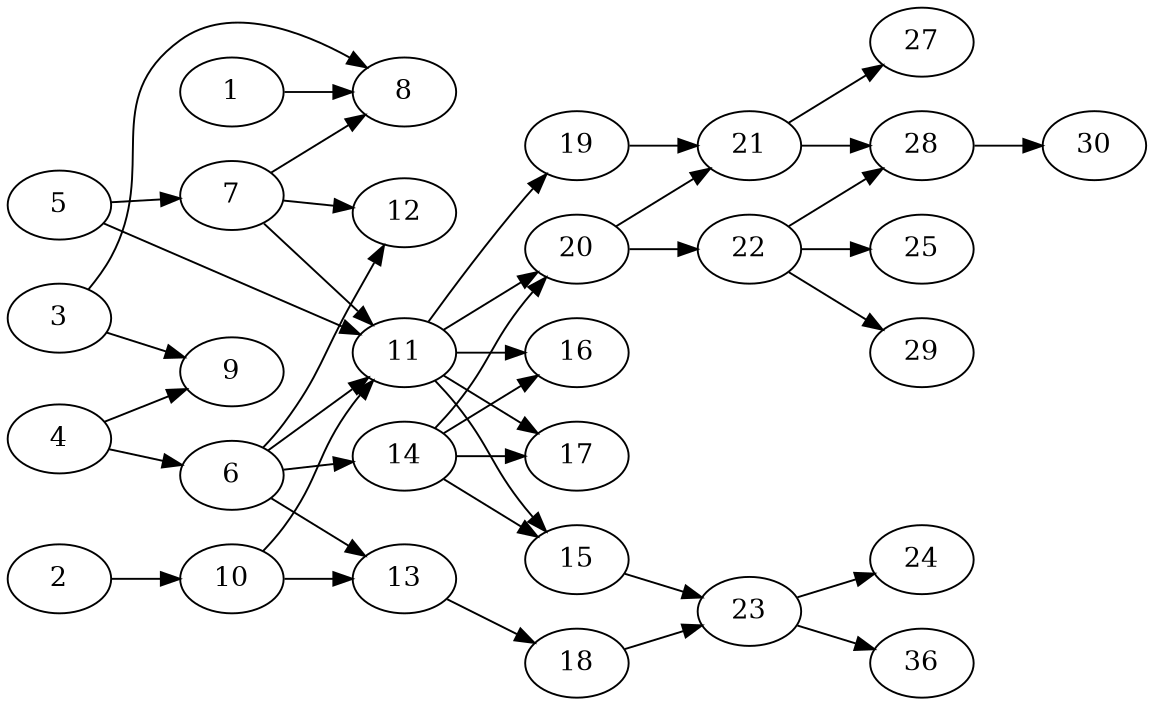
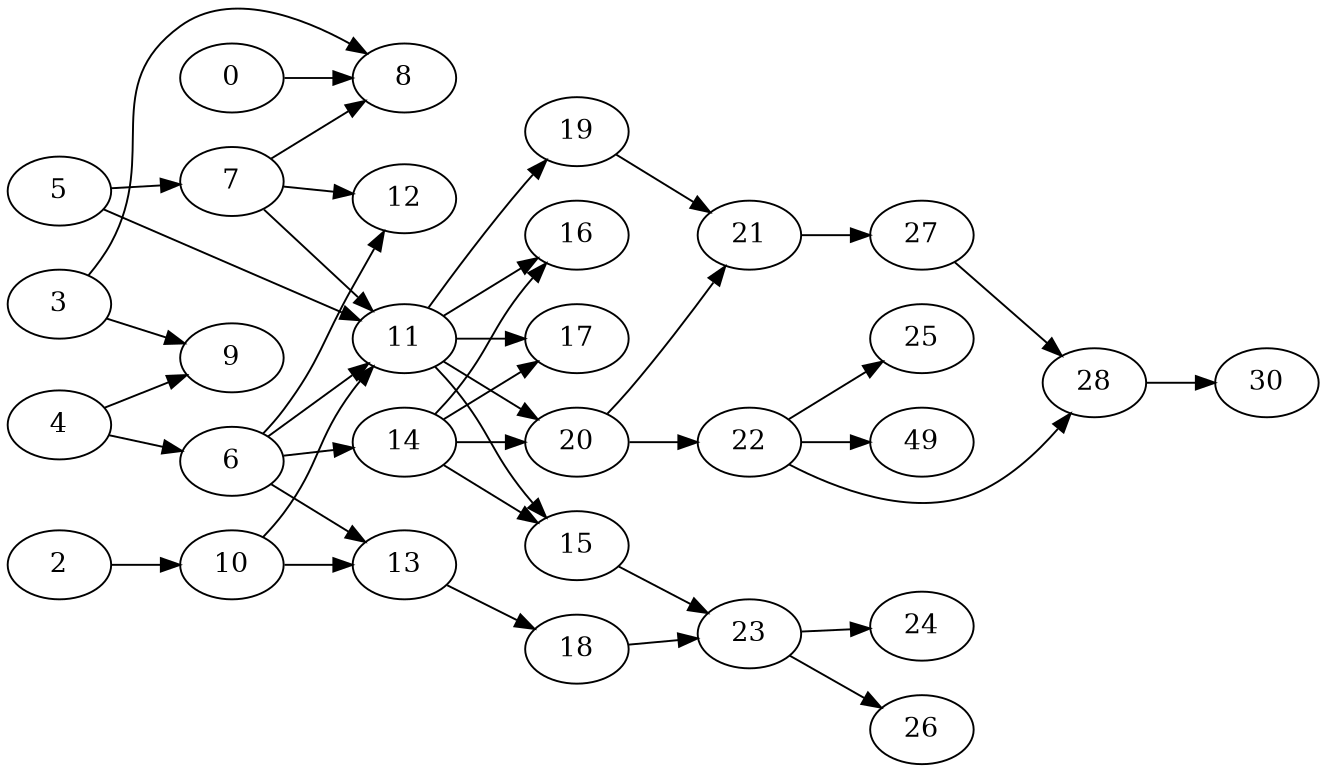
(232, 92) -> (232, 78)
(826, 146) -> (1001, 303)
(922, 353) -> (922, 442)
(922, 663) -> (922, 730)
